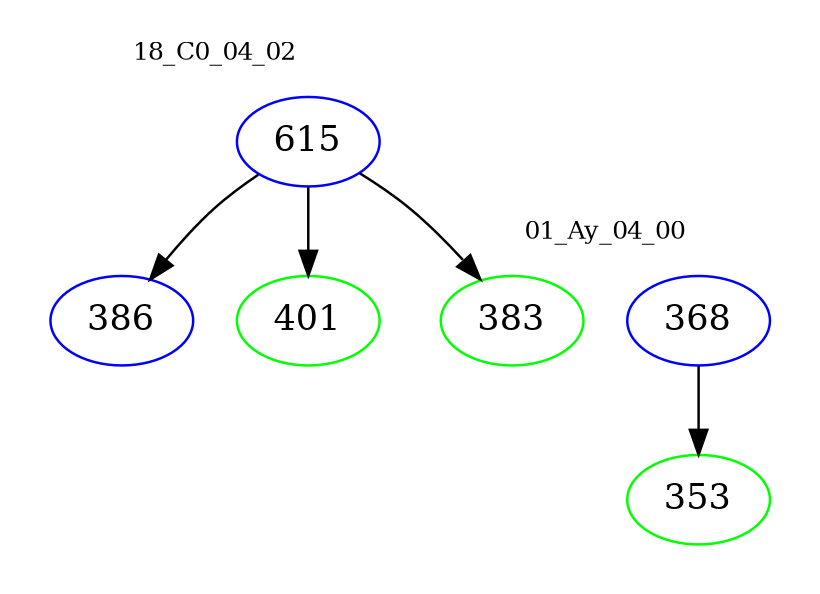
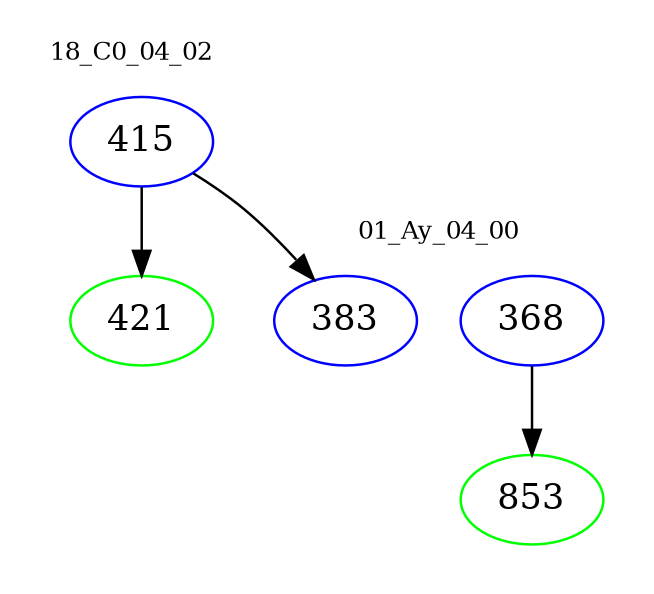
(308, 142) -> (142, 142)
(122, 321) -> none
(308, 321) -> (142, 321)
(512, 321) -> (346, 321)
(699, 500) -> (532, 500)
